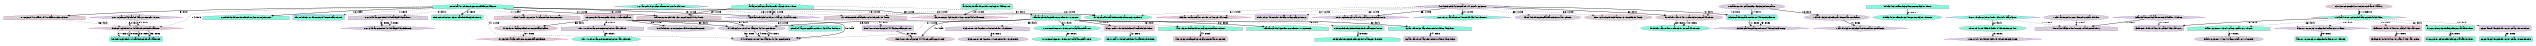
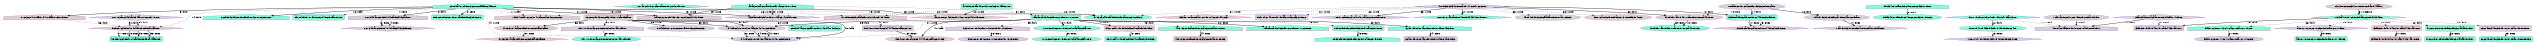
(431, 12) -> (431, 12)
